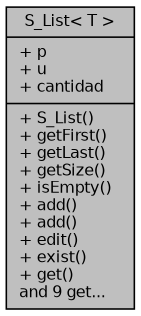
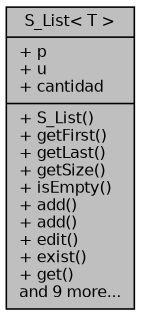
(62, 292) -> (70, 292)
